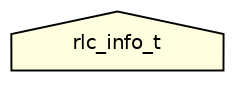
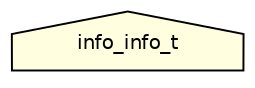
(117, 44) -> (128, 44)
